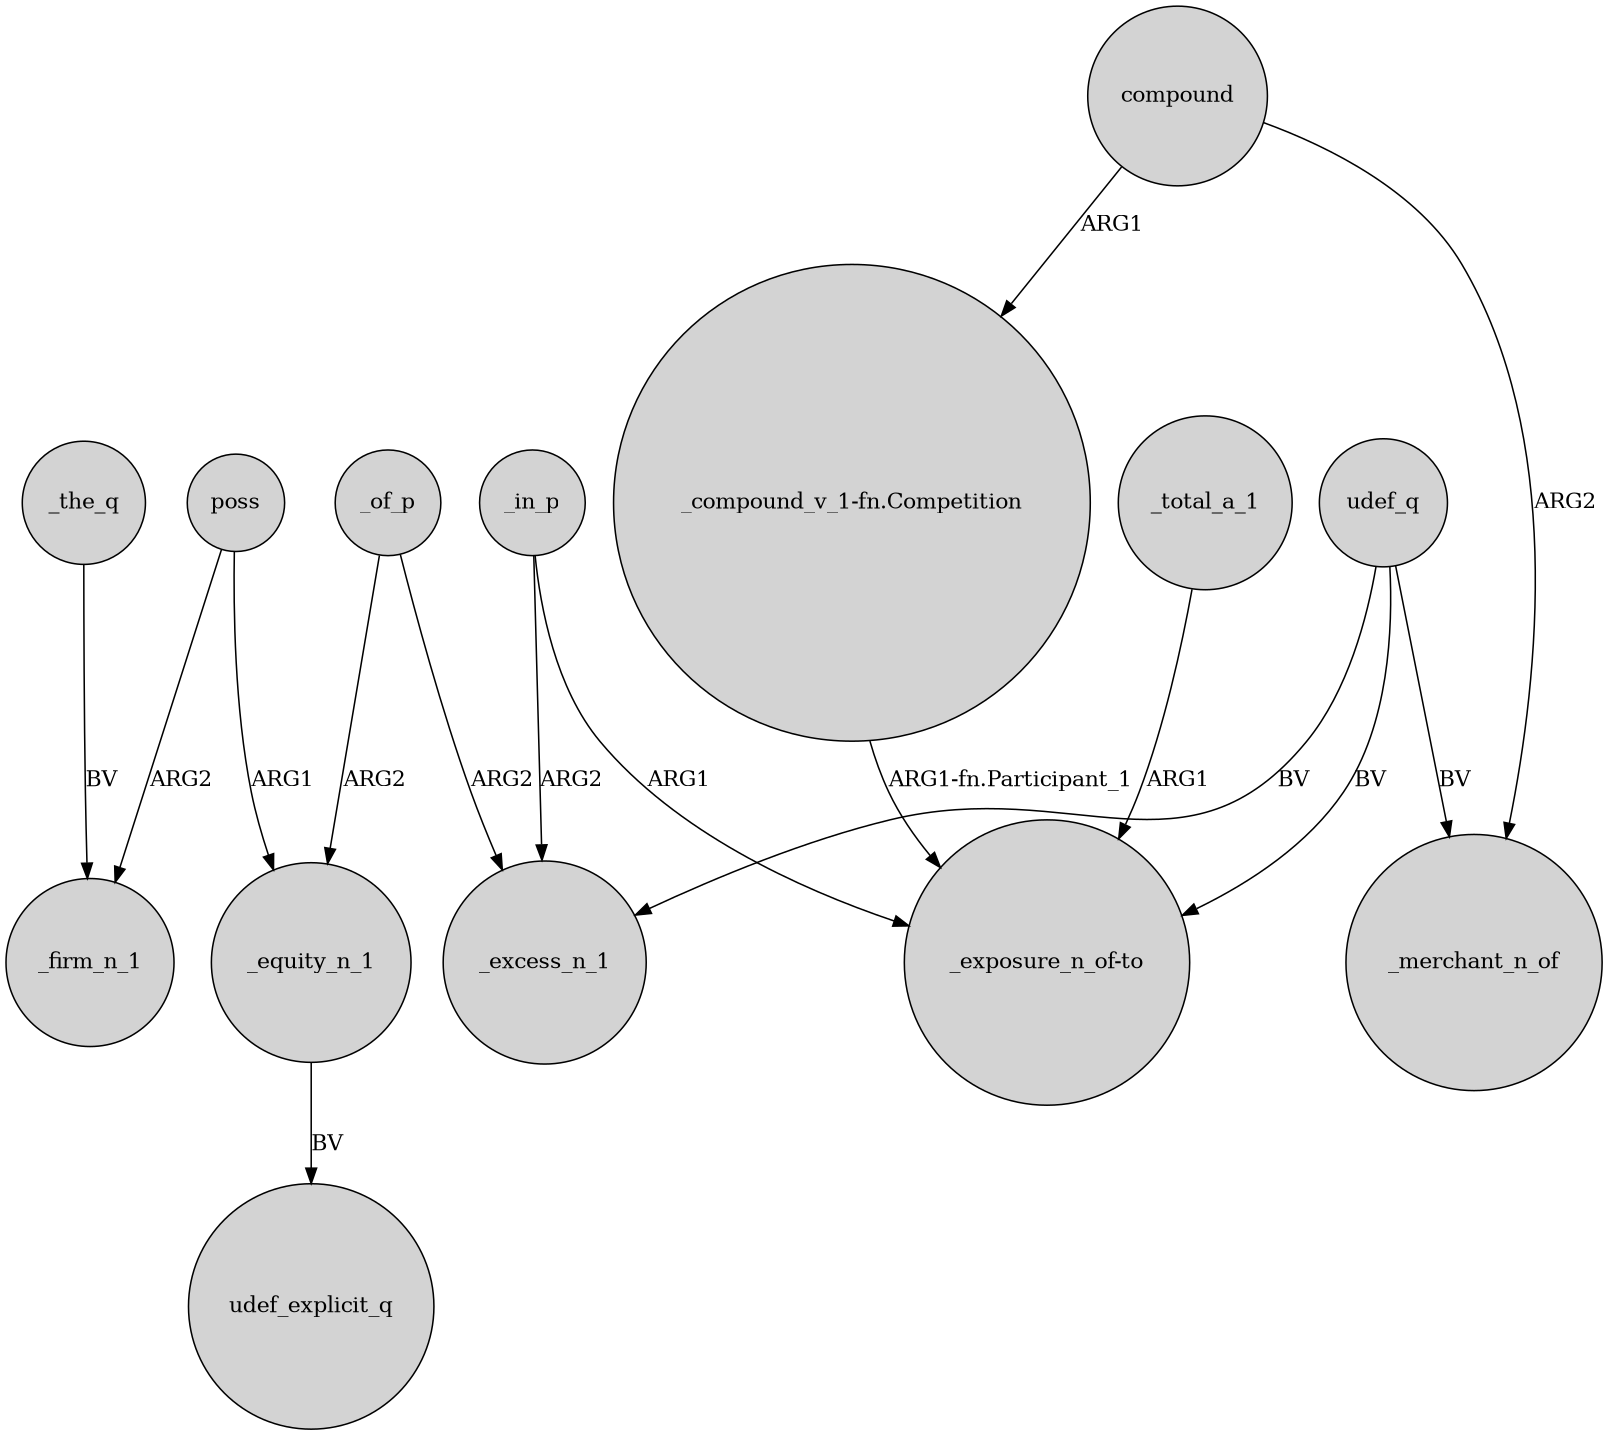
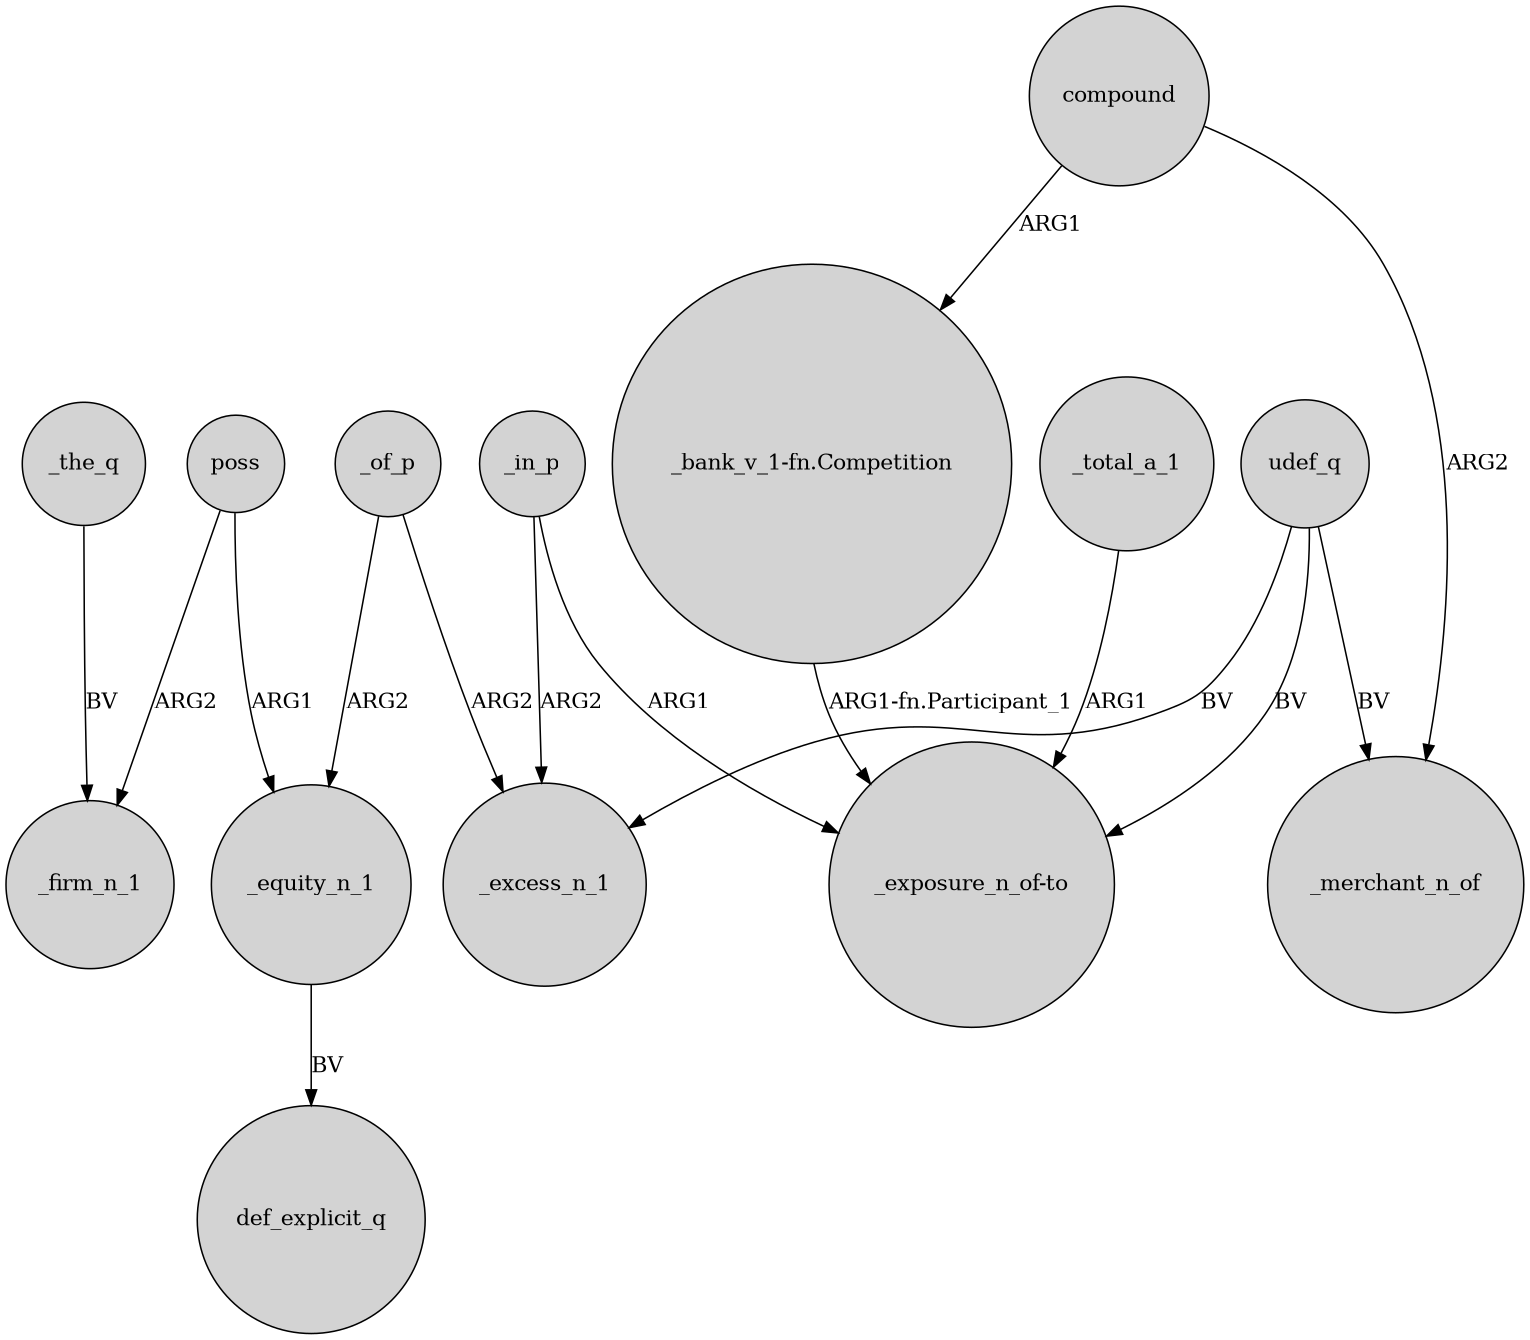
(852, 503) -> (812, 464)
(311, 1306) -> (311, 1220)
